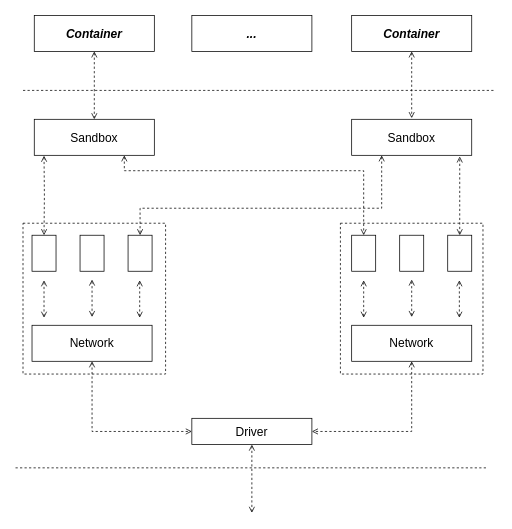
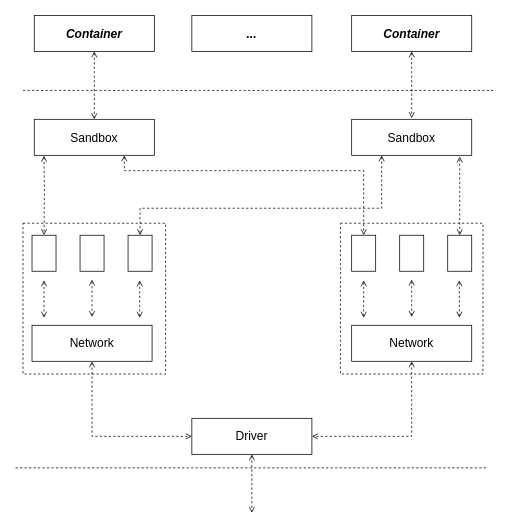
(252, 431) -> (252, 436)
